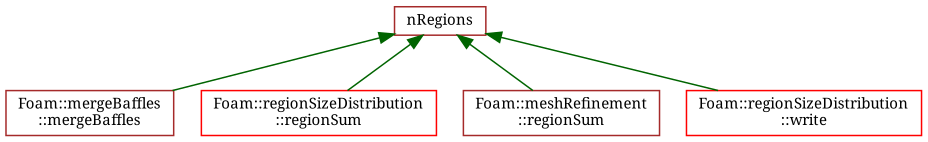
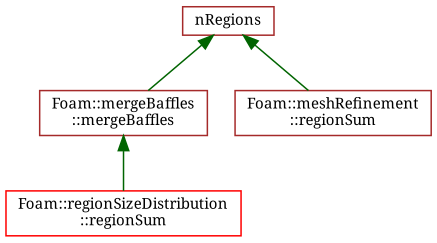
(379, 67) -> (124, 171)
(804, 113) -> none
